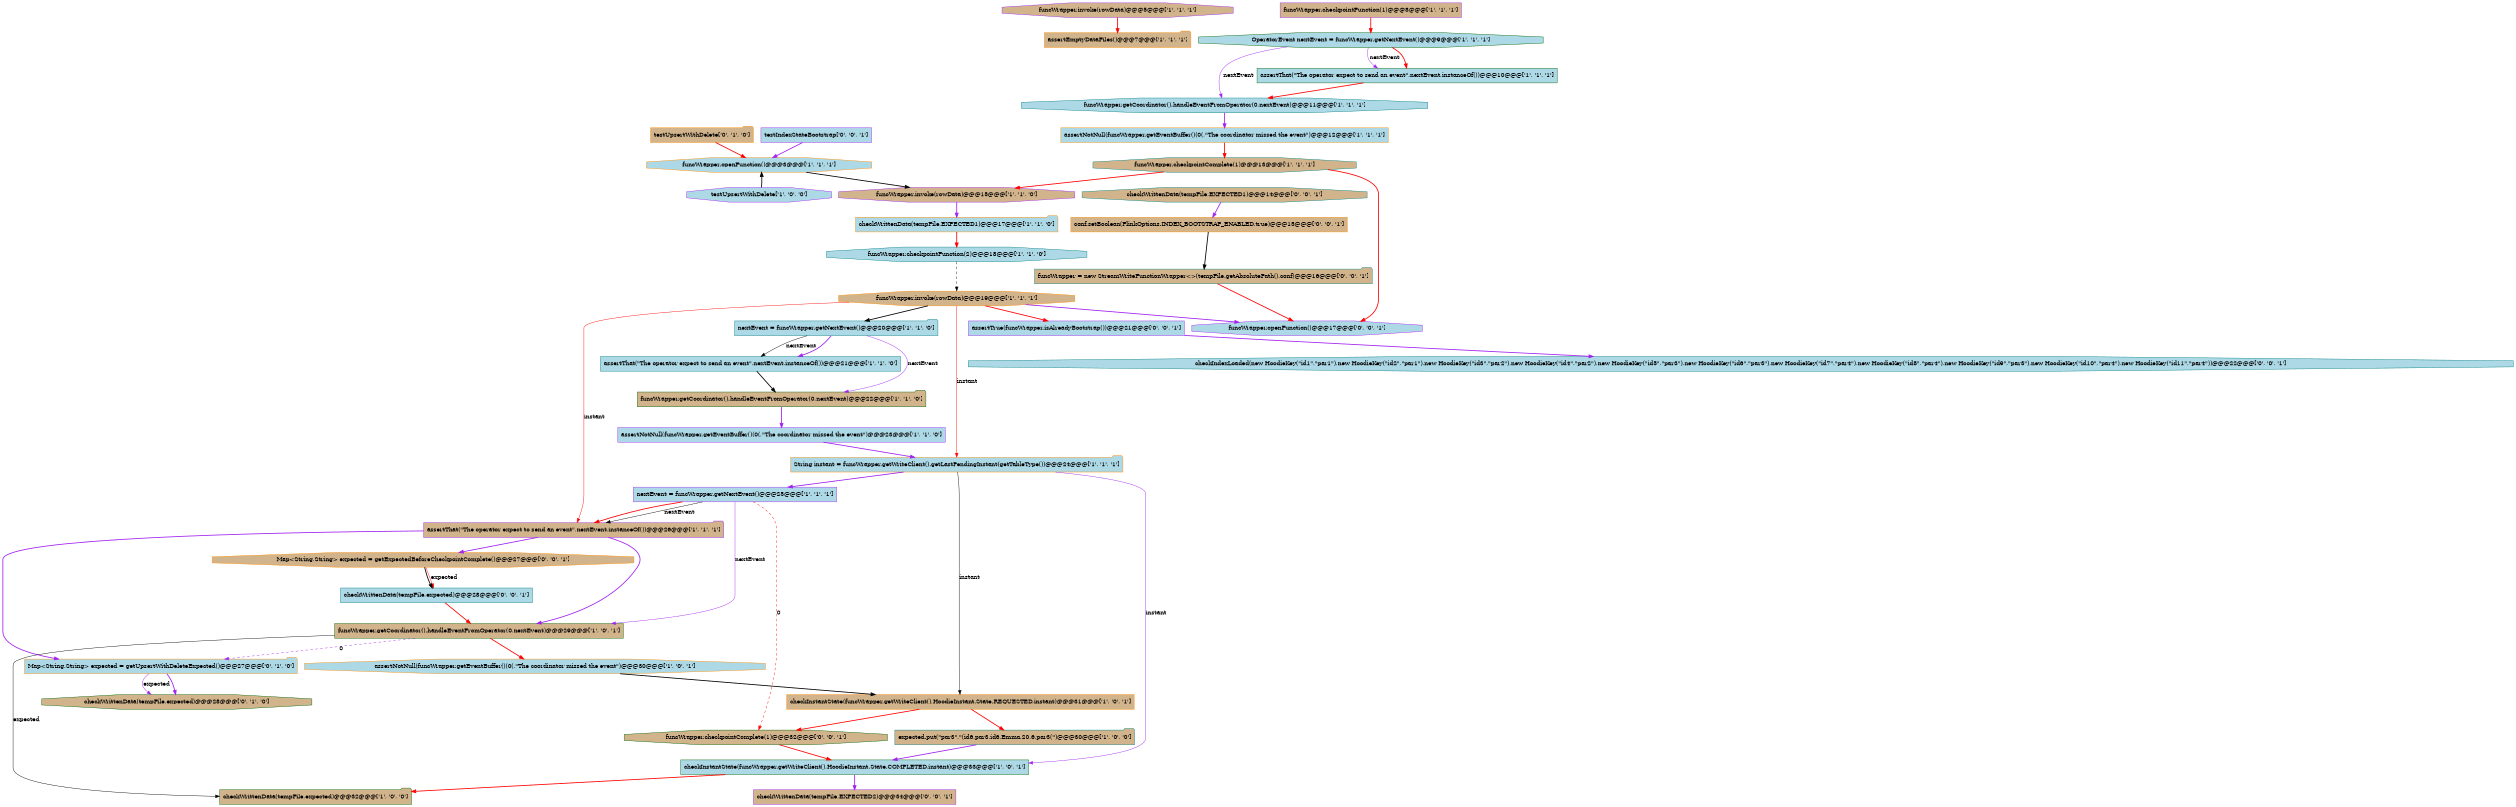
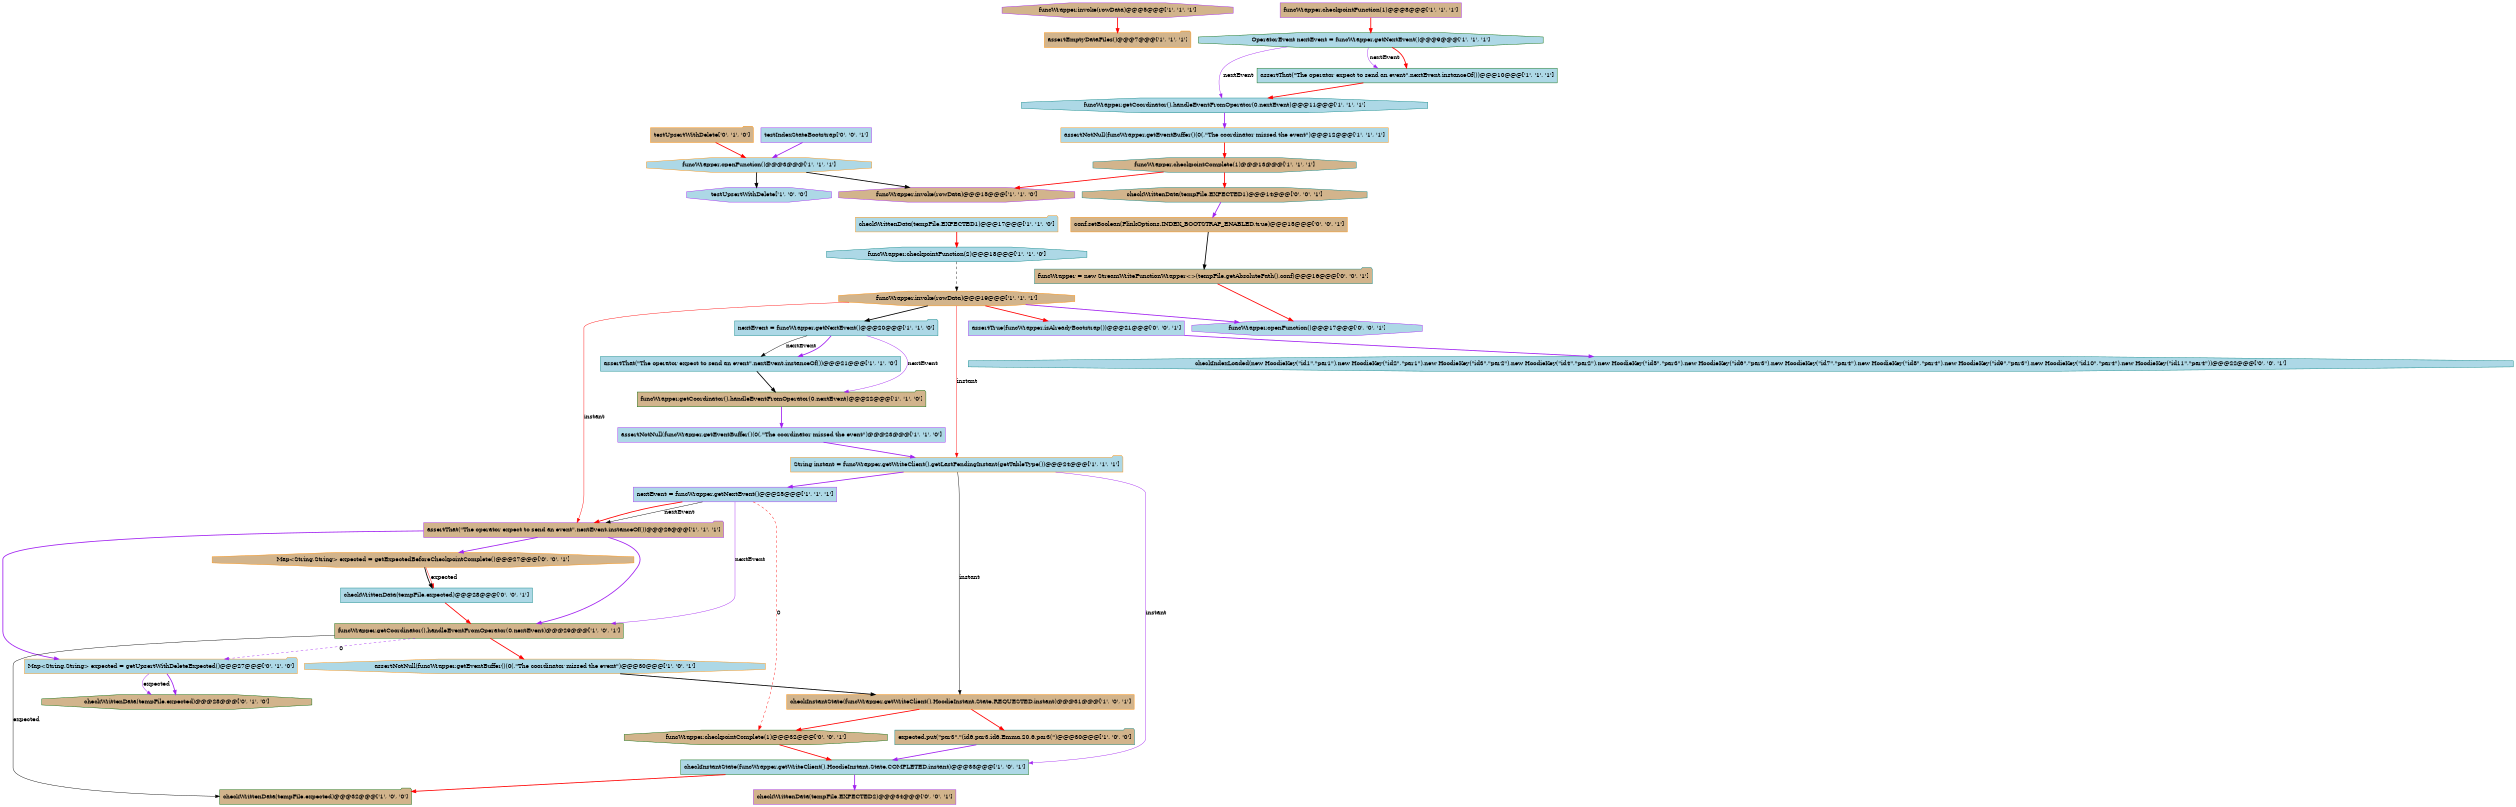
(762, 182) -> (756, 178)
(957, 208) -> none
(1379, 230) -> (1225, 178)
